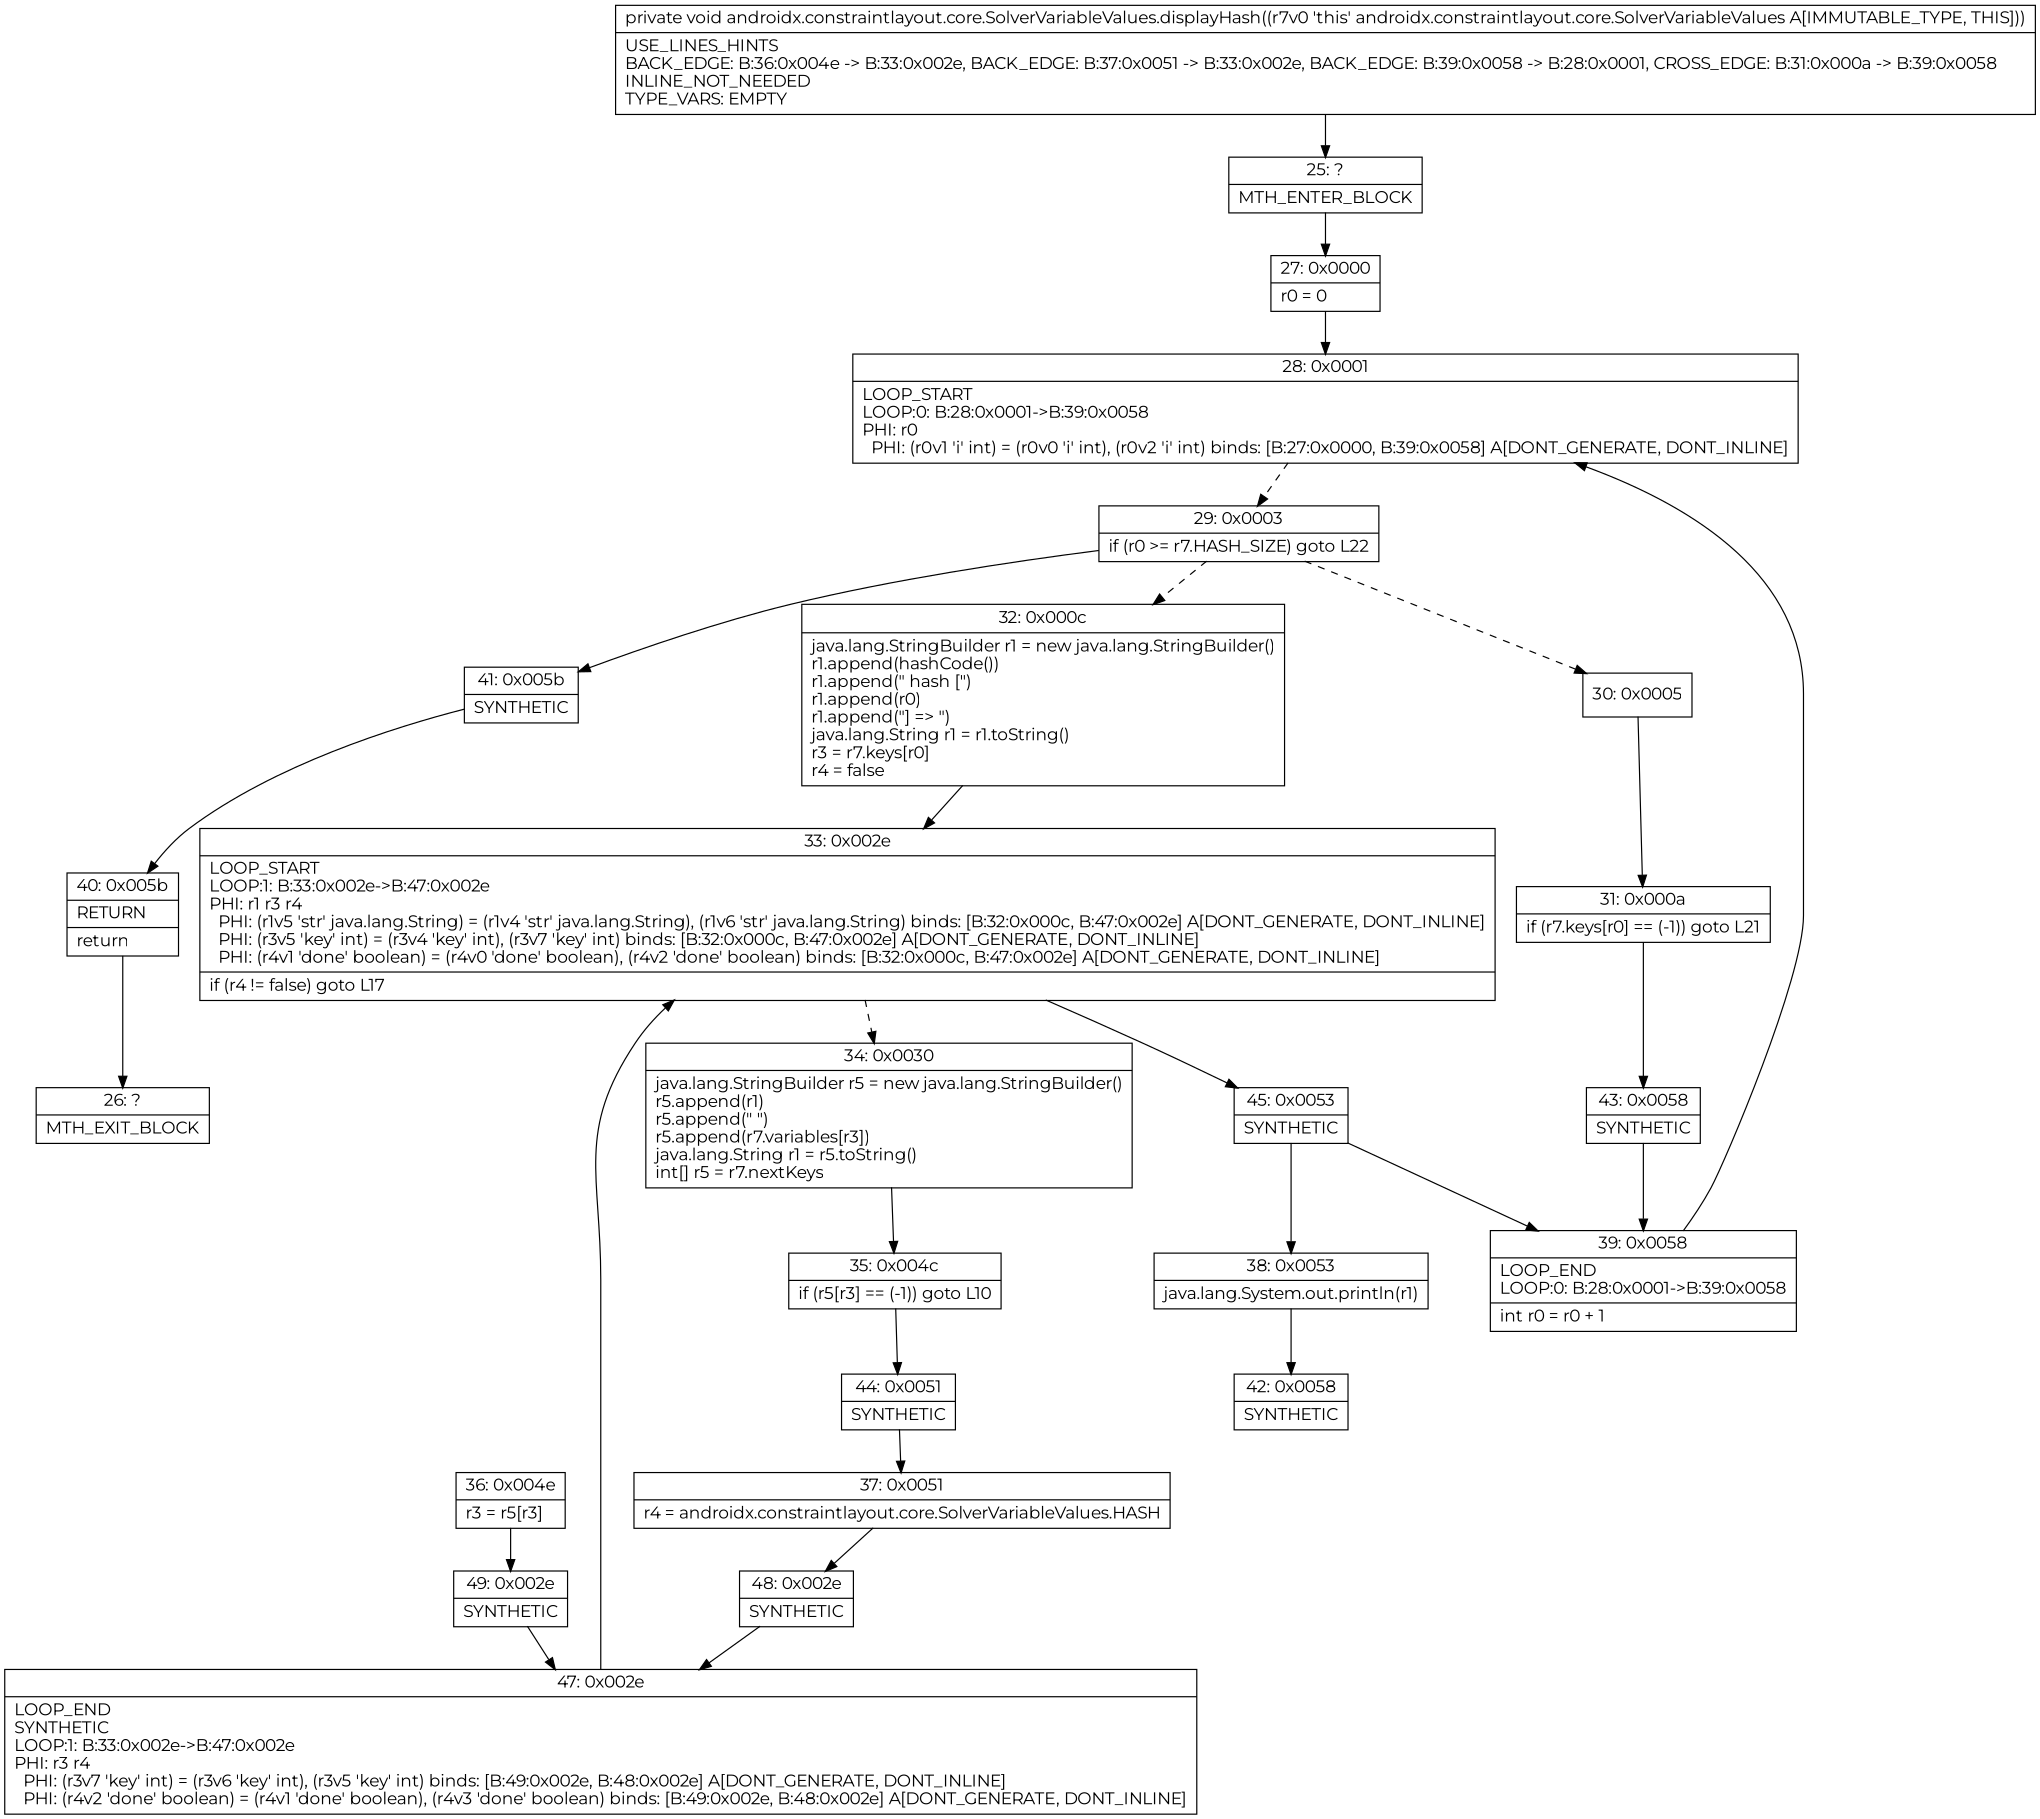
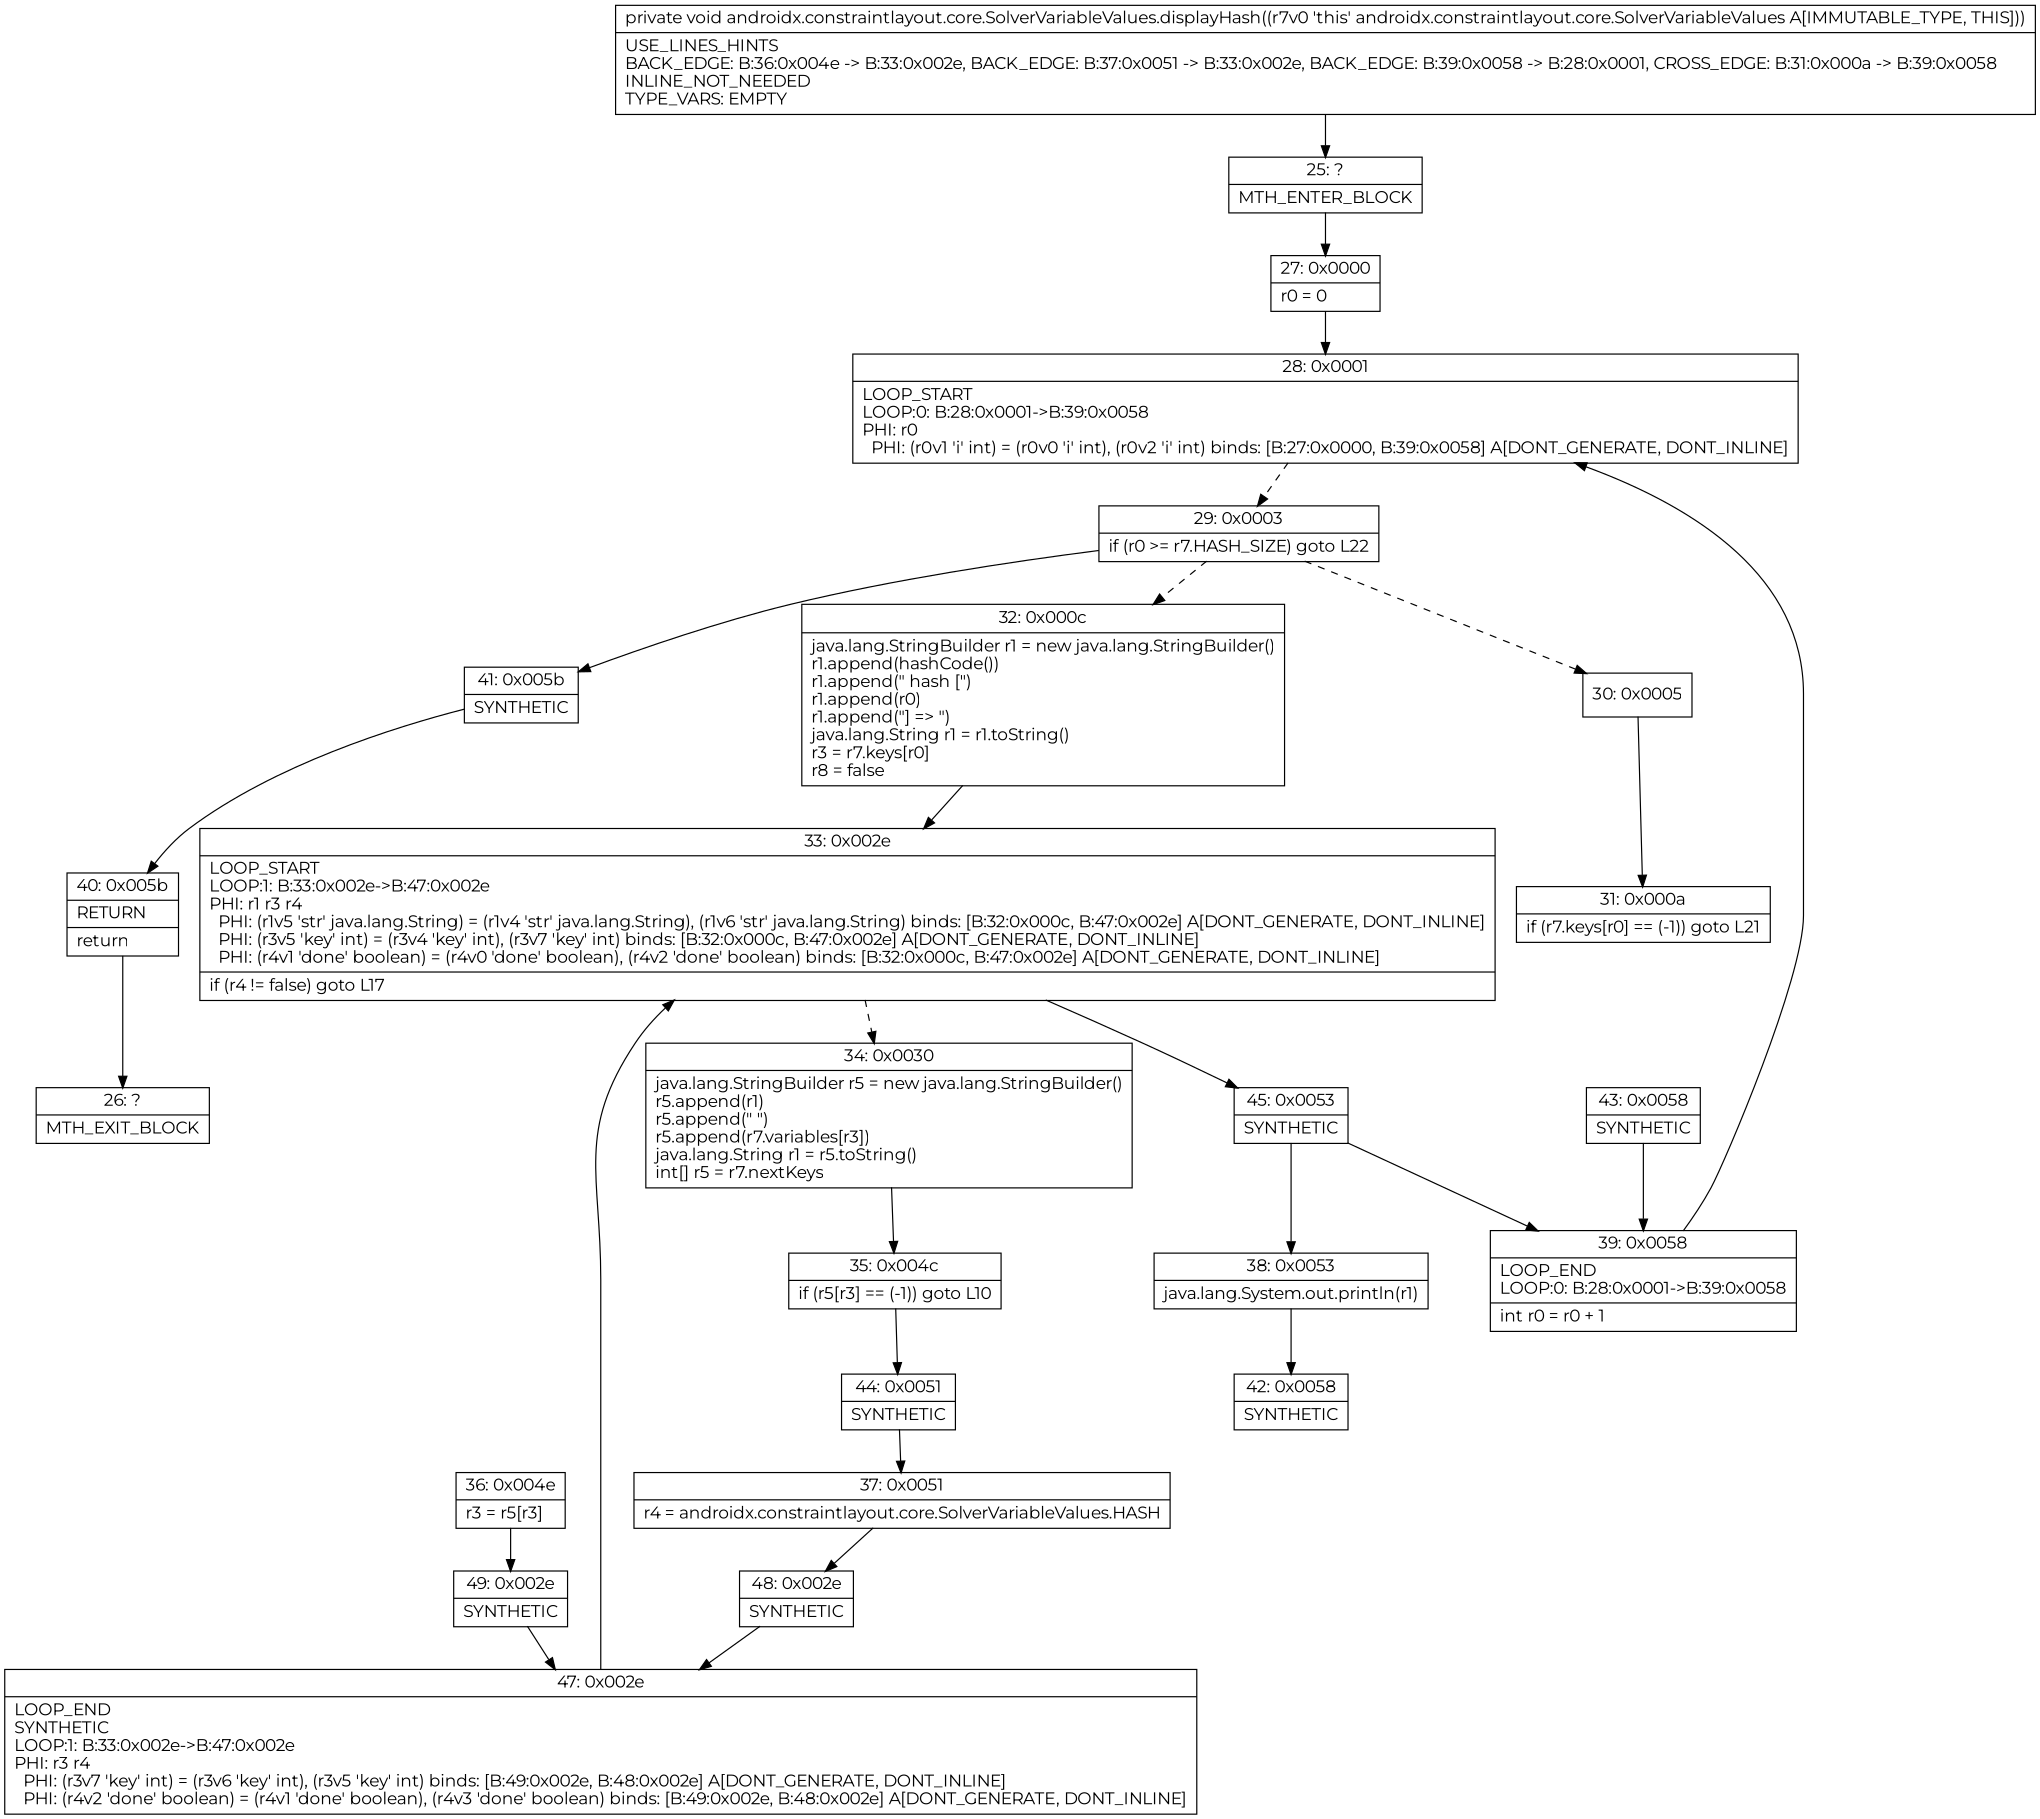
(848, 771) -> (848, 771)
(1643, 1009) -> none
